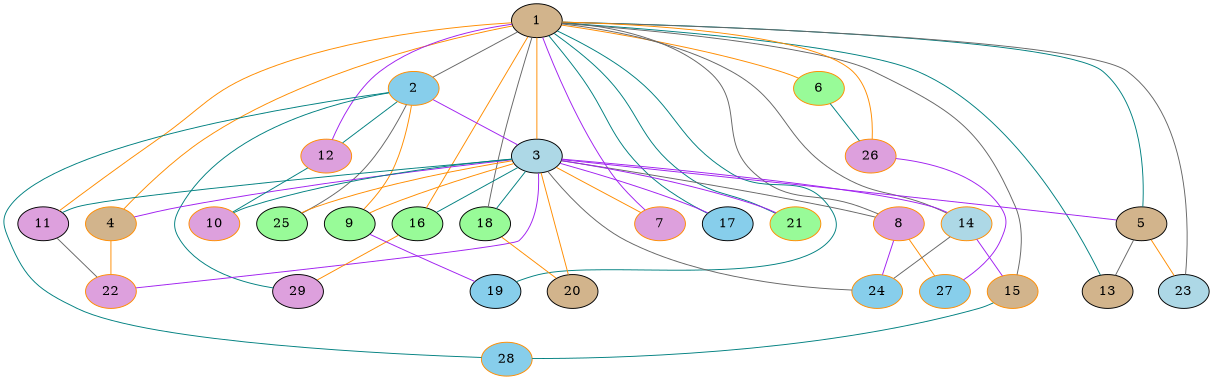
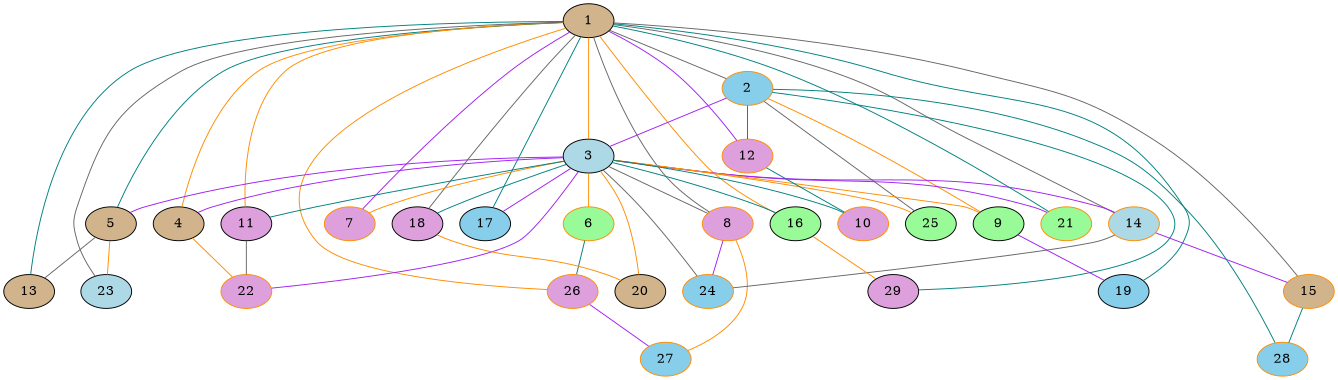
(705, 52) -> (589, 190)
(111, 224) -> (179, 224)
(485, 224) -> (417, 224)
